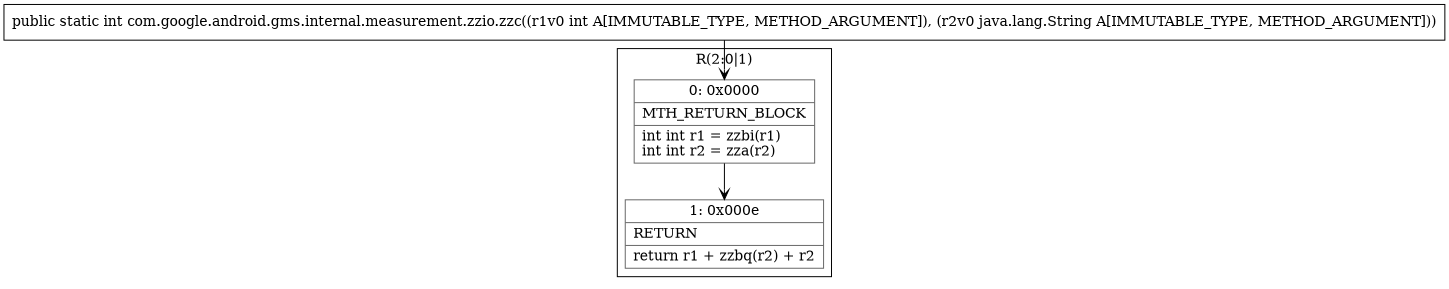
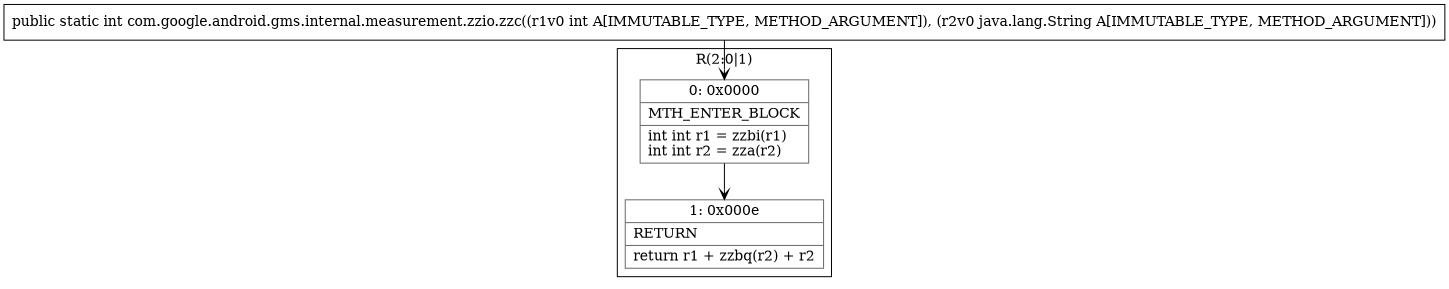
(724, 114) -> (724, 114)
